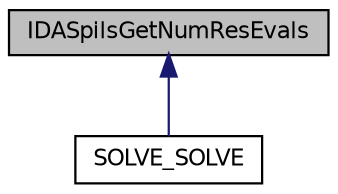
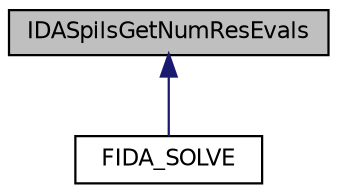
(169, 160) -> (169, 160)
